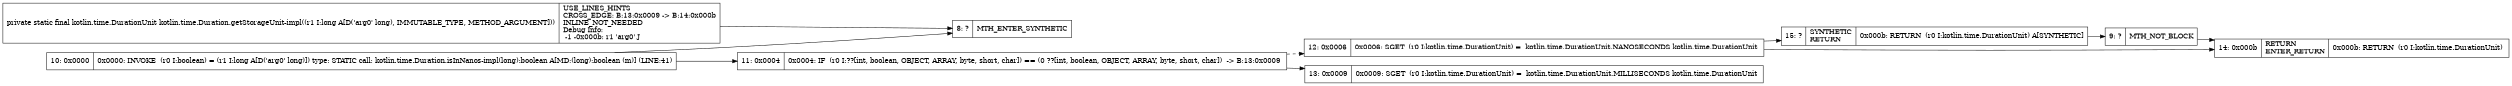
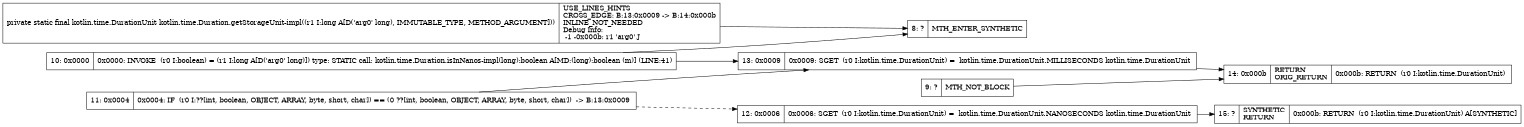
(2094, 37) -> none
(1987, 50) -> (1208, 69)
(2295, 52) -> (1301, 78)
(704, 61) -> (705, 61)
